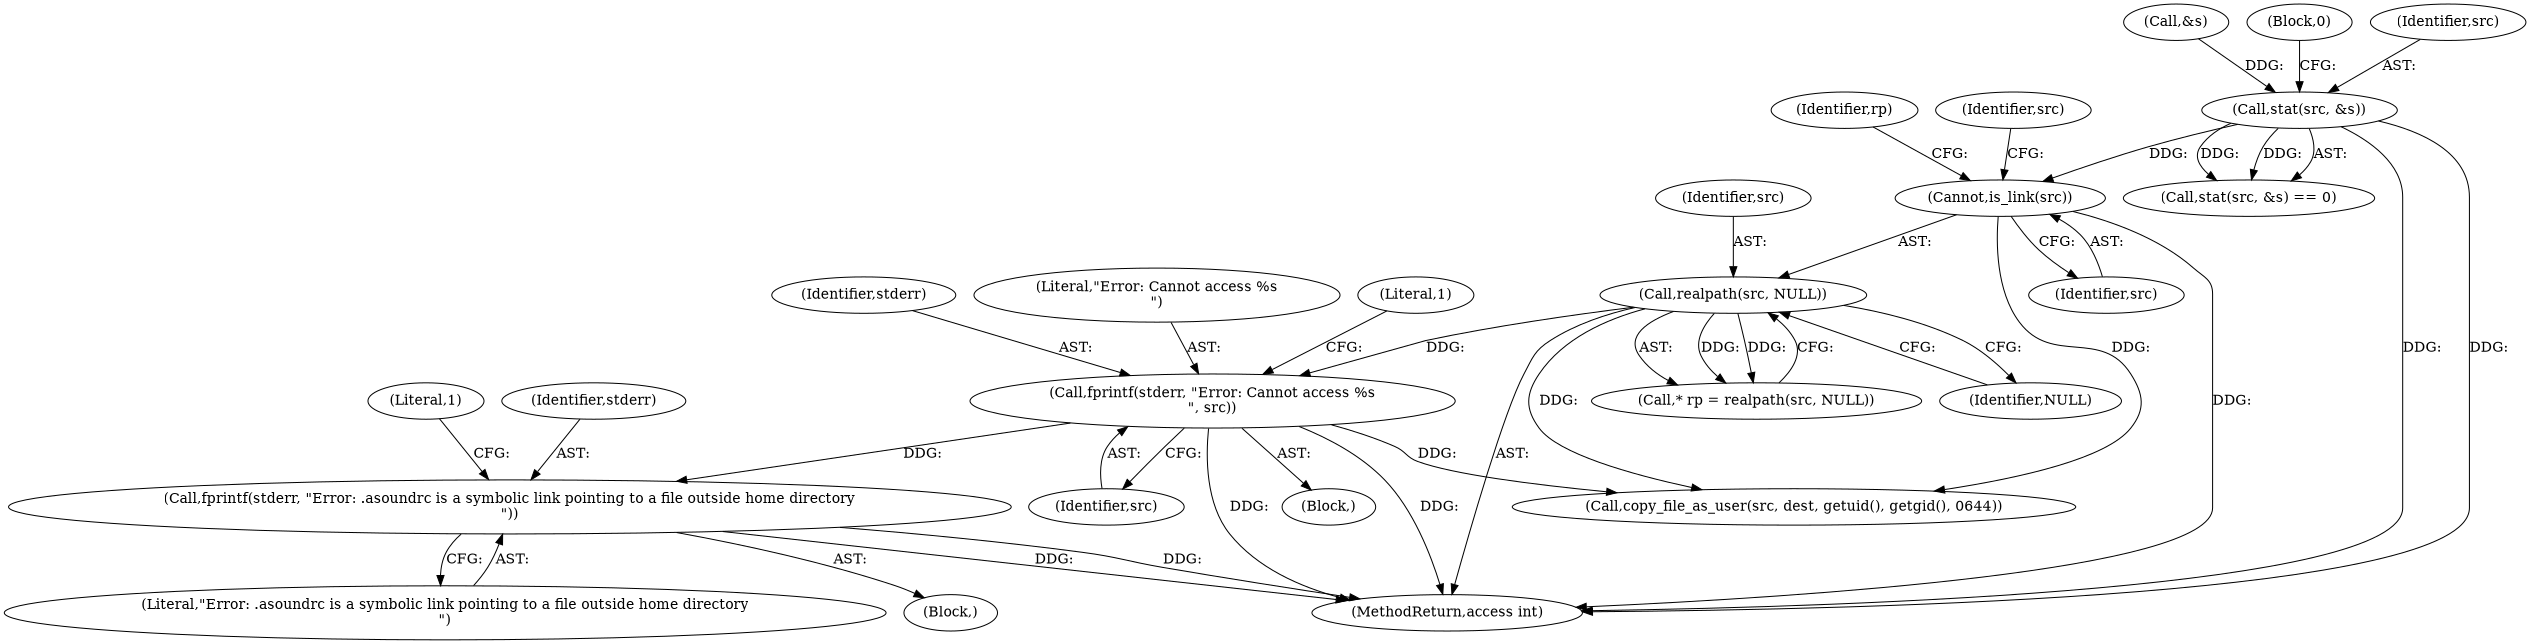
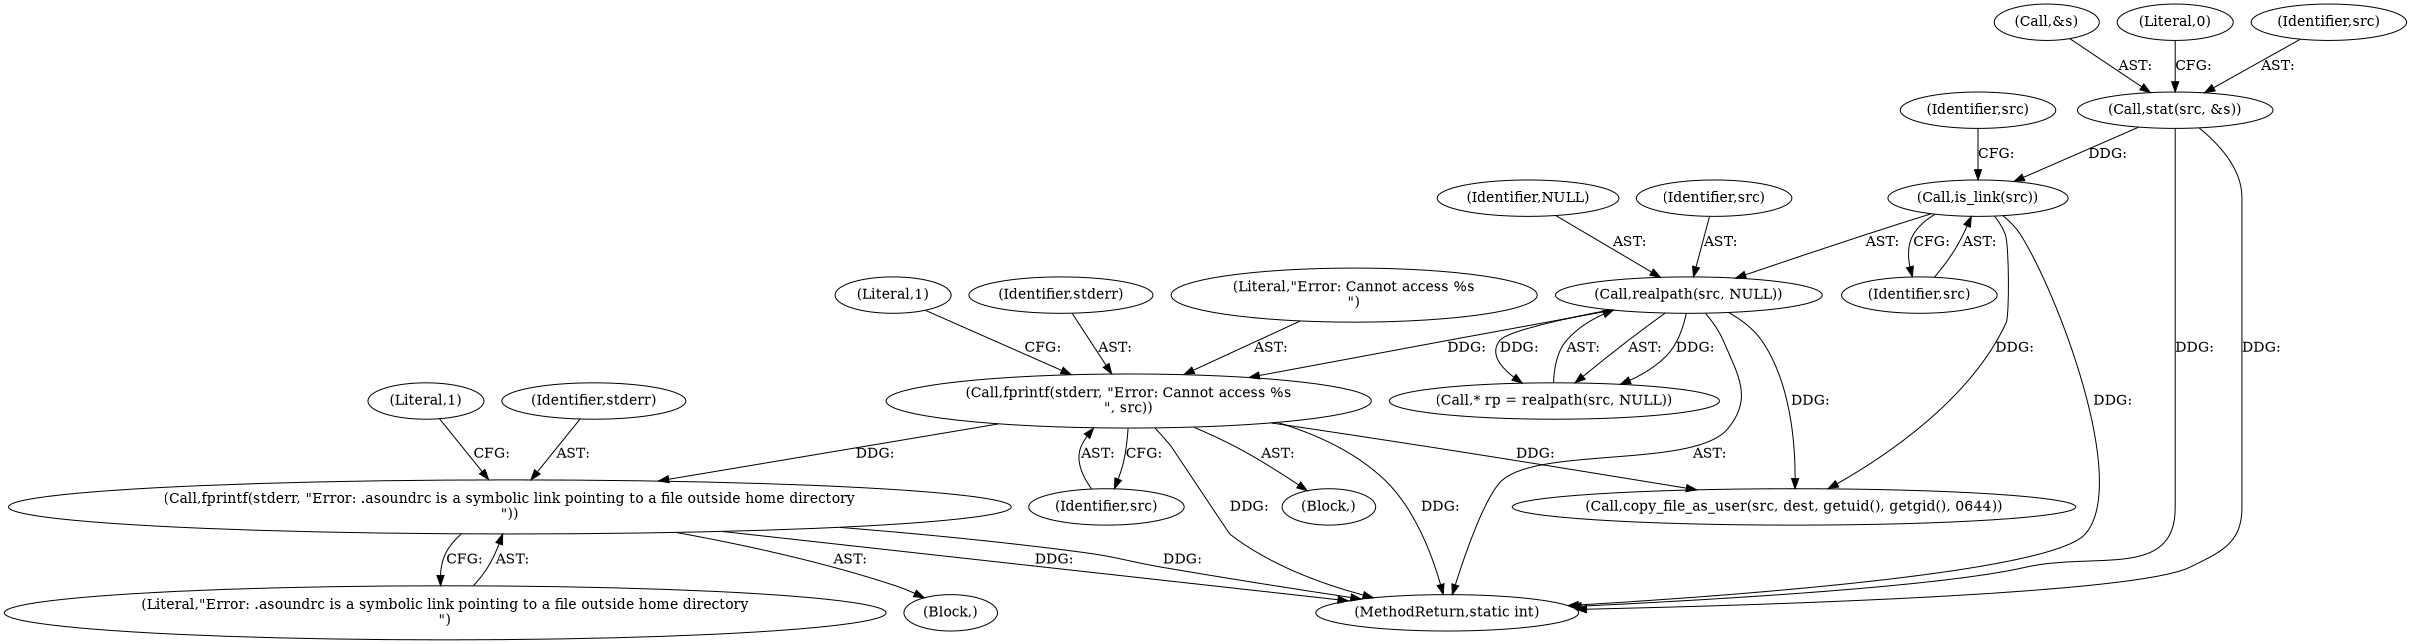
(2300, 22) -> (2175, 22)
(2267, 66) -> (2138, 66)
(1845, 110) -> none
(2000, 198) -> (1978, 198)
(2249, 198) -> none
(1932, 328) -> none
(1818, 348) -> (1586, 348)
(1920, 348) -> (1632, 242)
(1447, 613) -> (1447, 613)
